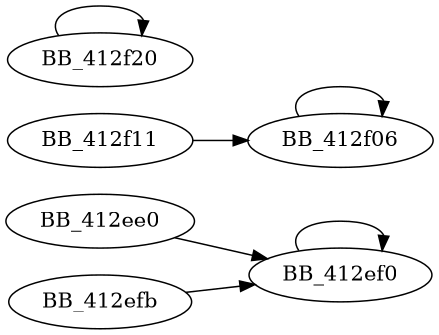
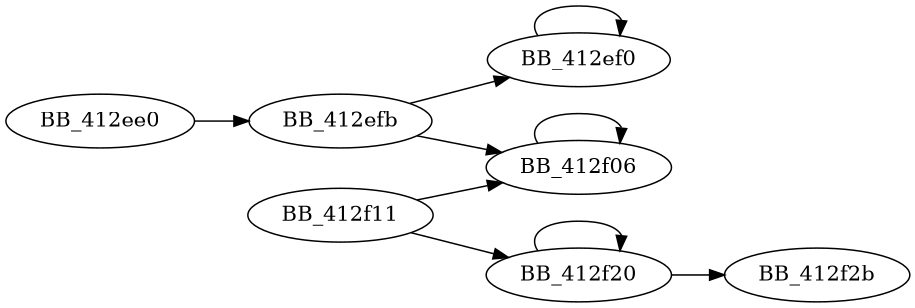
none -> (452, 143)
none -> (453, 243)
(214, 247) -> (214, 121)
none -> (817, 275)
